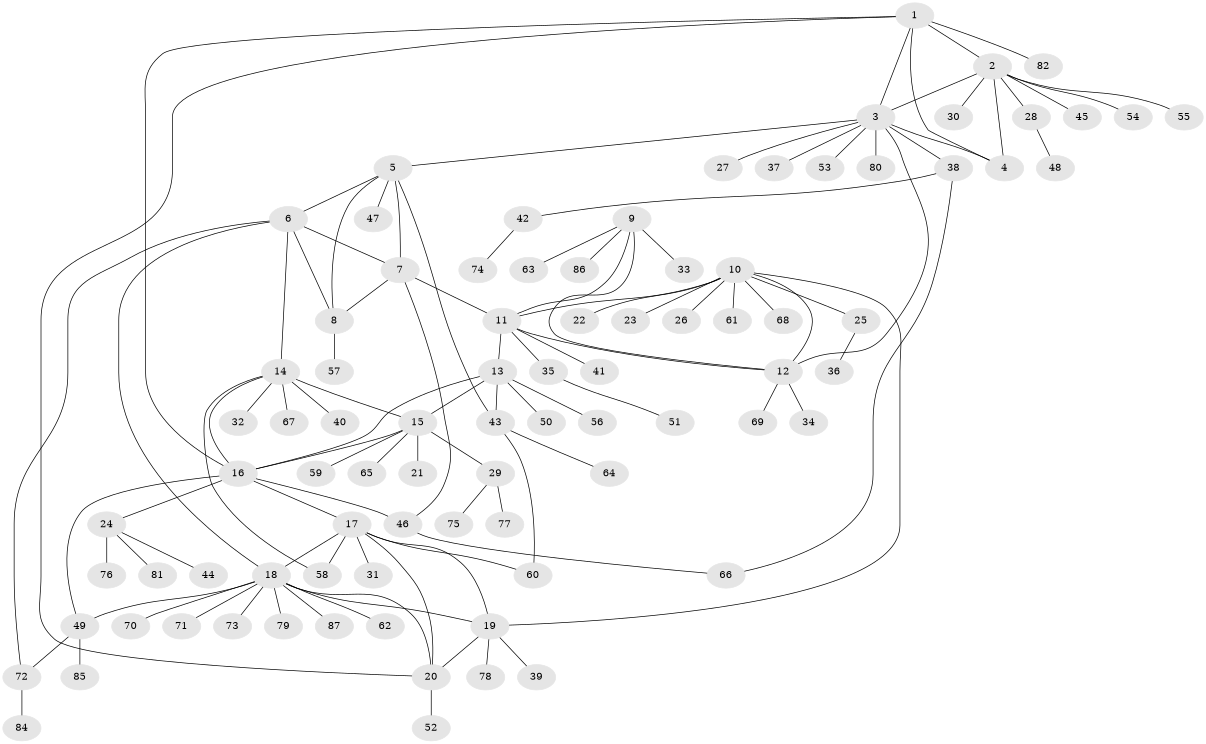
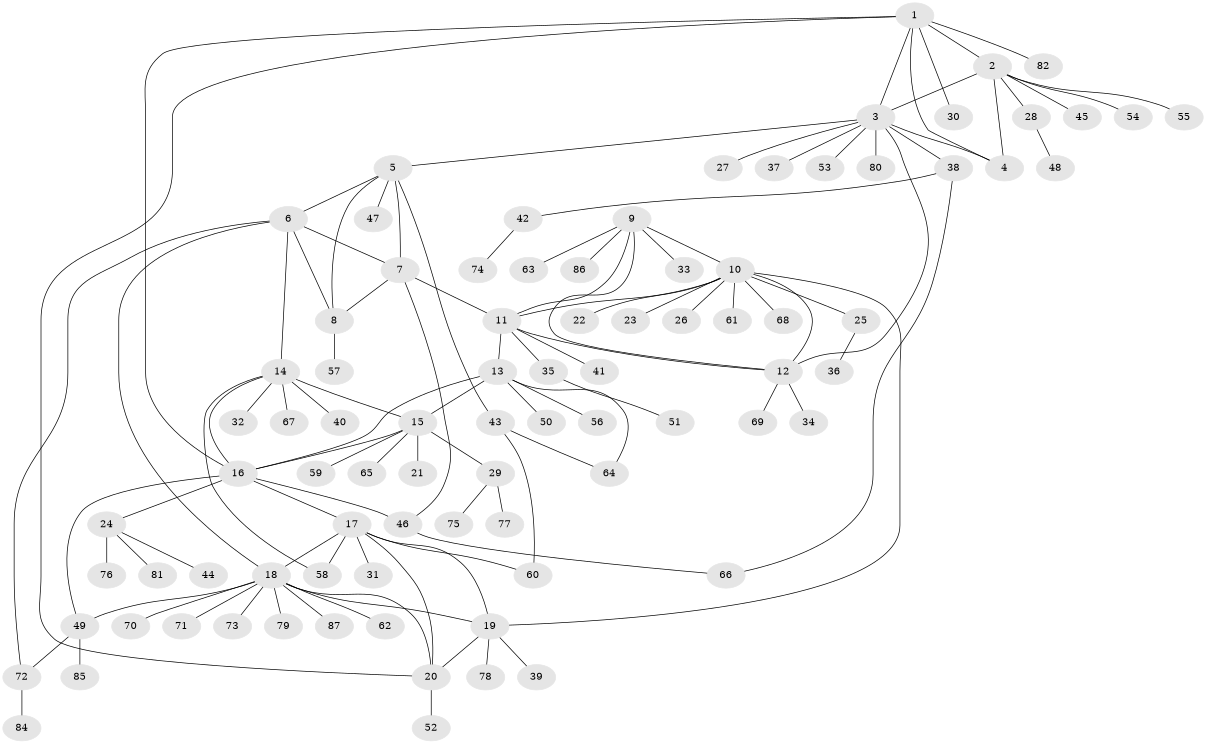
(973, 92) -> (934, 66)
none -> (684, 245)
(497, 397) -> (572, 390)
